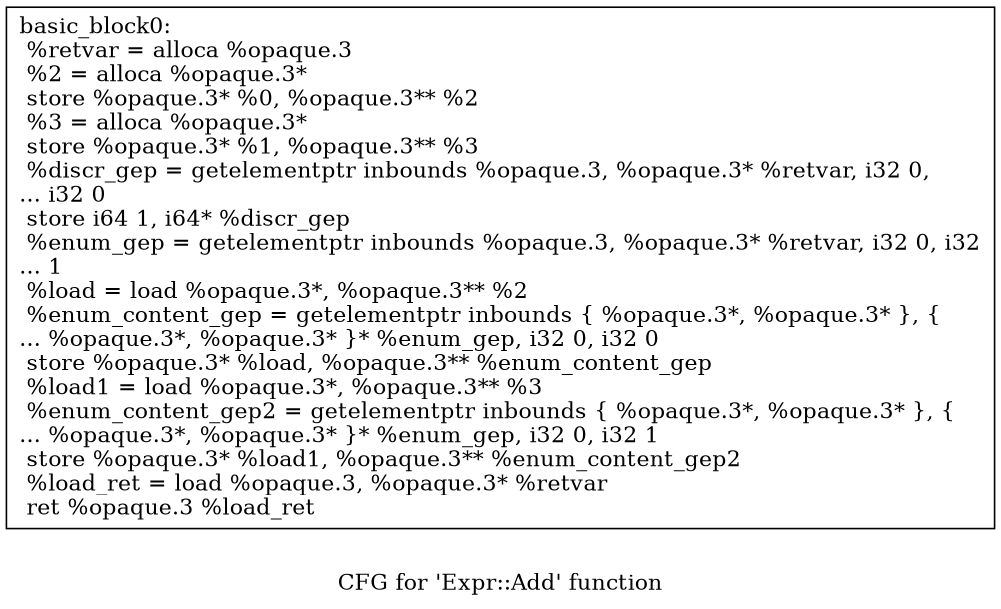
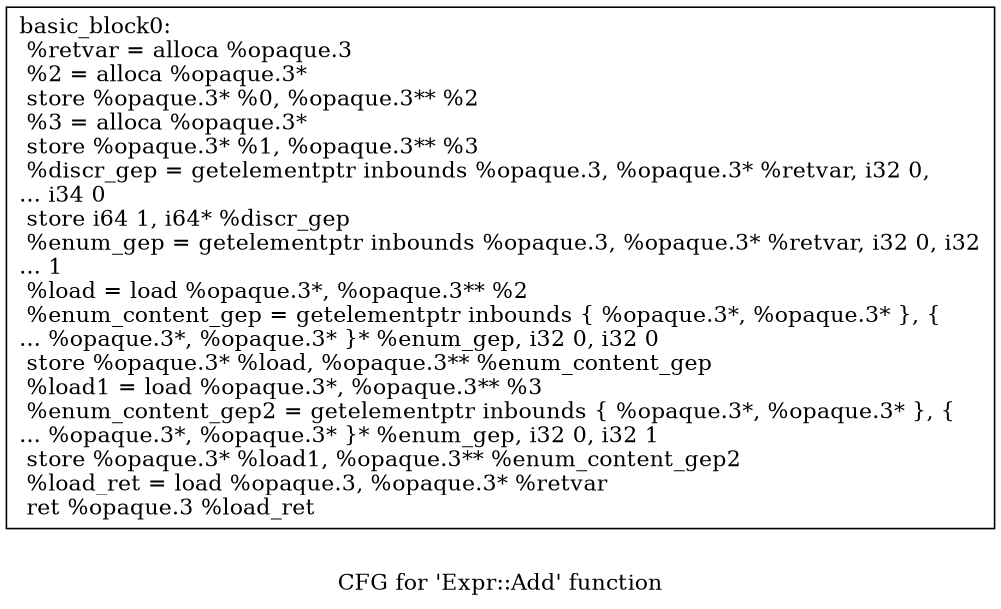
(63, 195) -> (63, 195)
